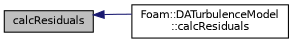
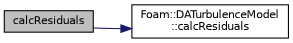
(118, 14) -> (107, 28)
